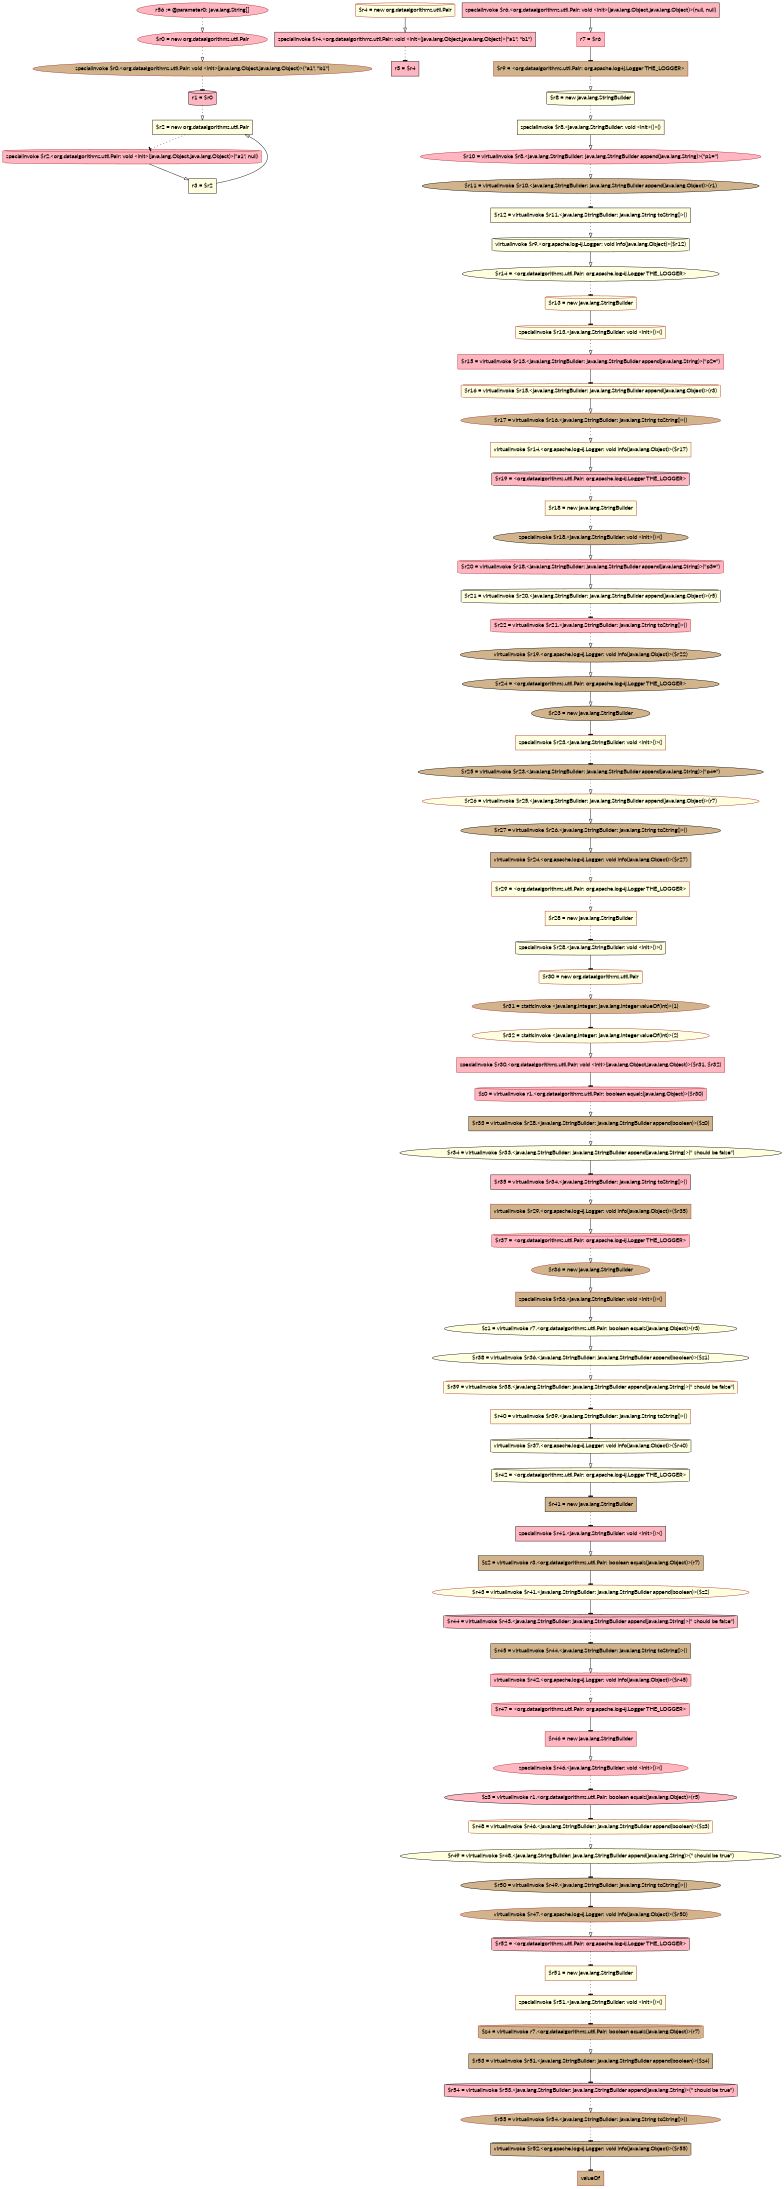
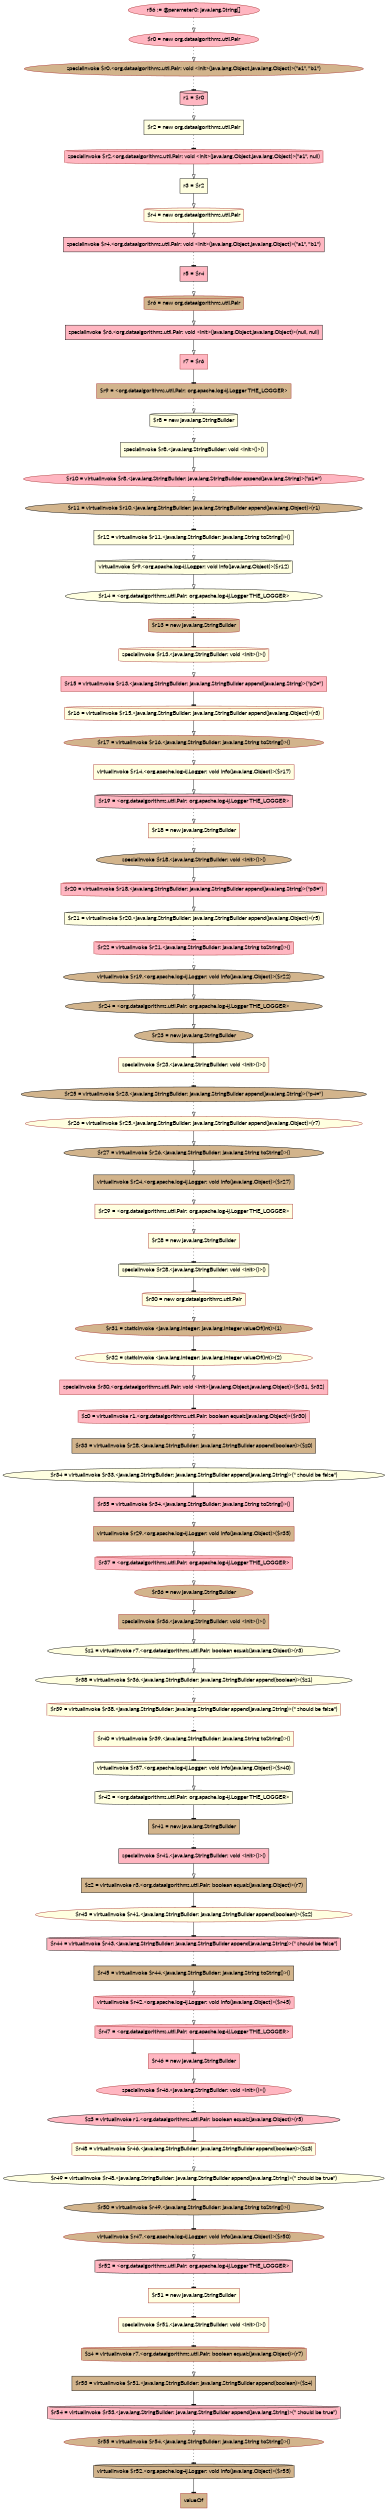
(258, 169) -> (194, 199)
none -> (194, 303)
(591, 303) -> (194, 625)
